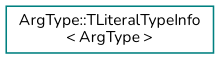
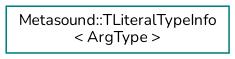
(110, 30) -> (118, 30)
